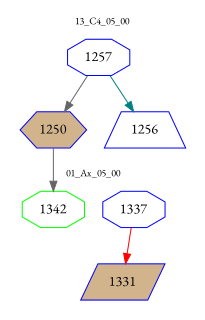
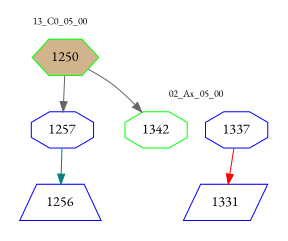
(103, 22) -> (60, 22)
(79, 89) -> (64, 89)
(53, 130) -> (65, 57)
(94, 174) -> (196, 94)
(123, 282) -> (226, 202)
